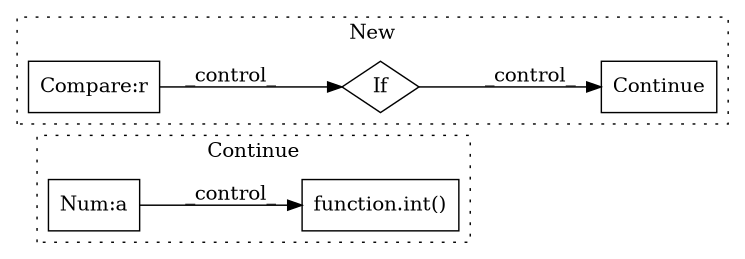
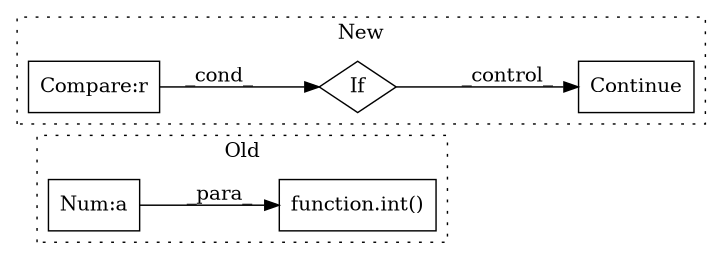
(231, 76) -> (219, 76)
(254, 152) -> (242, 152)
(231, 195) -> (219, 195)
